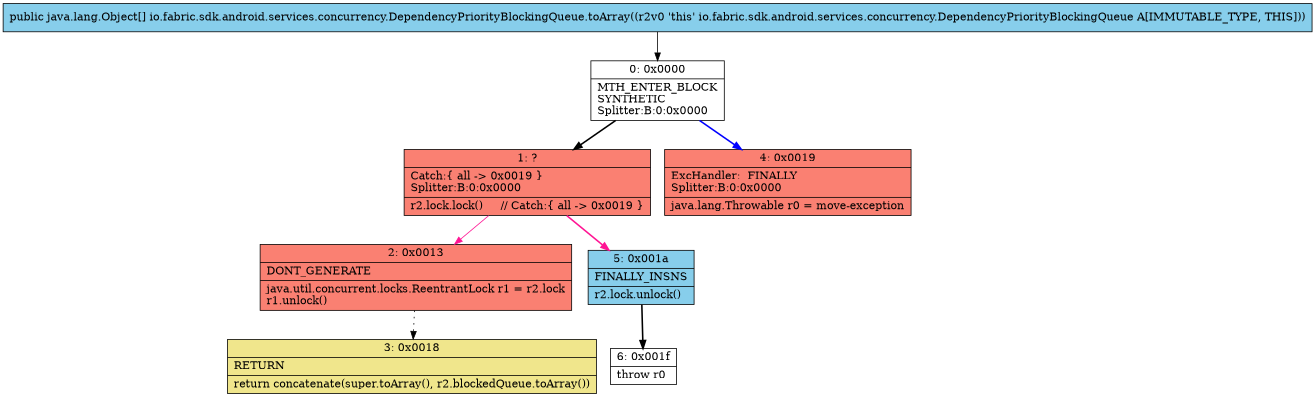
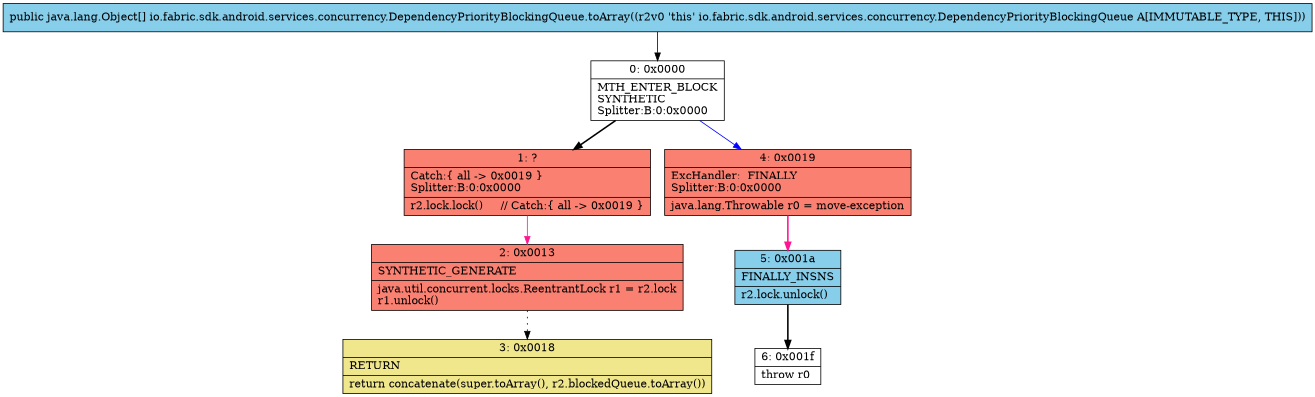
(717, 133) -> (717, 133)
(585, 230) -> (788, 229)
(319, 271) -> (448, 271)
